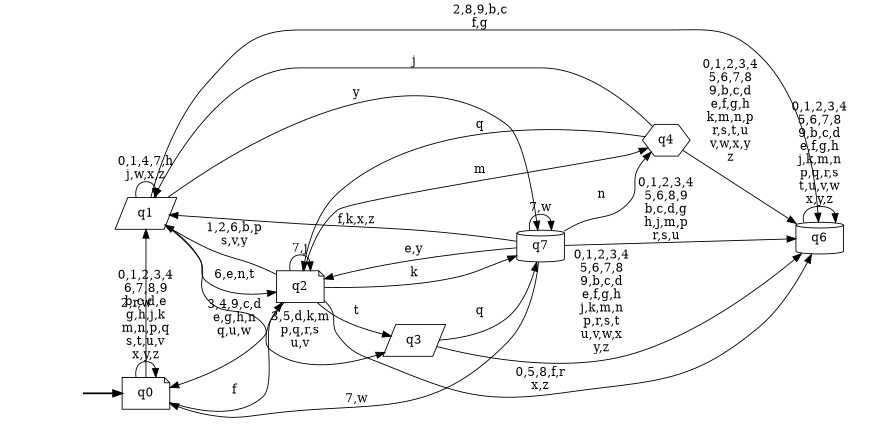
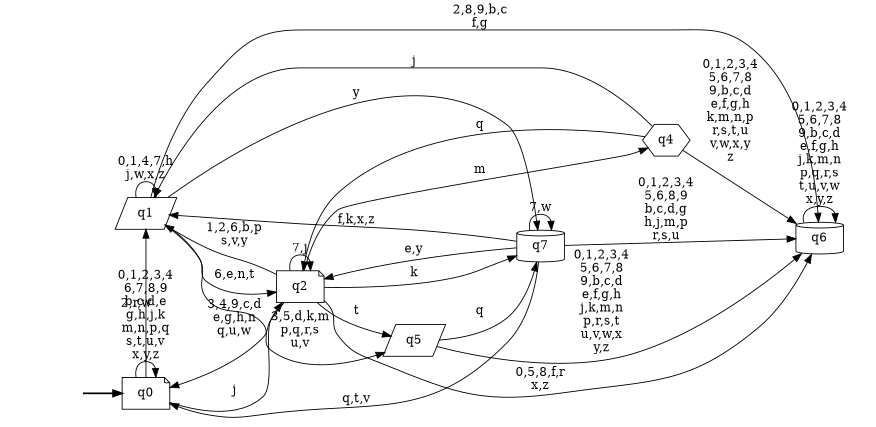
(620, 210) -> none
(414, 340) -> (414, 340)
(235, 390) -> (235, 390)
(357, 399) -> (357, 399)
